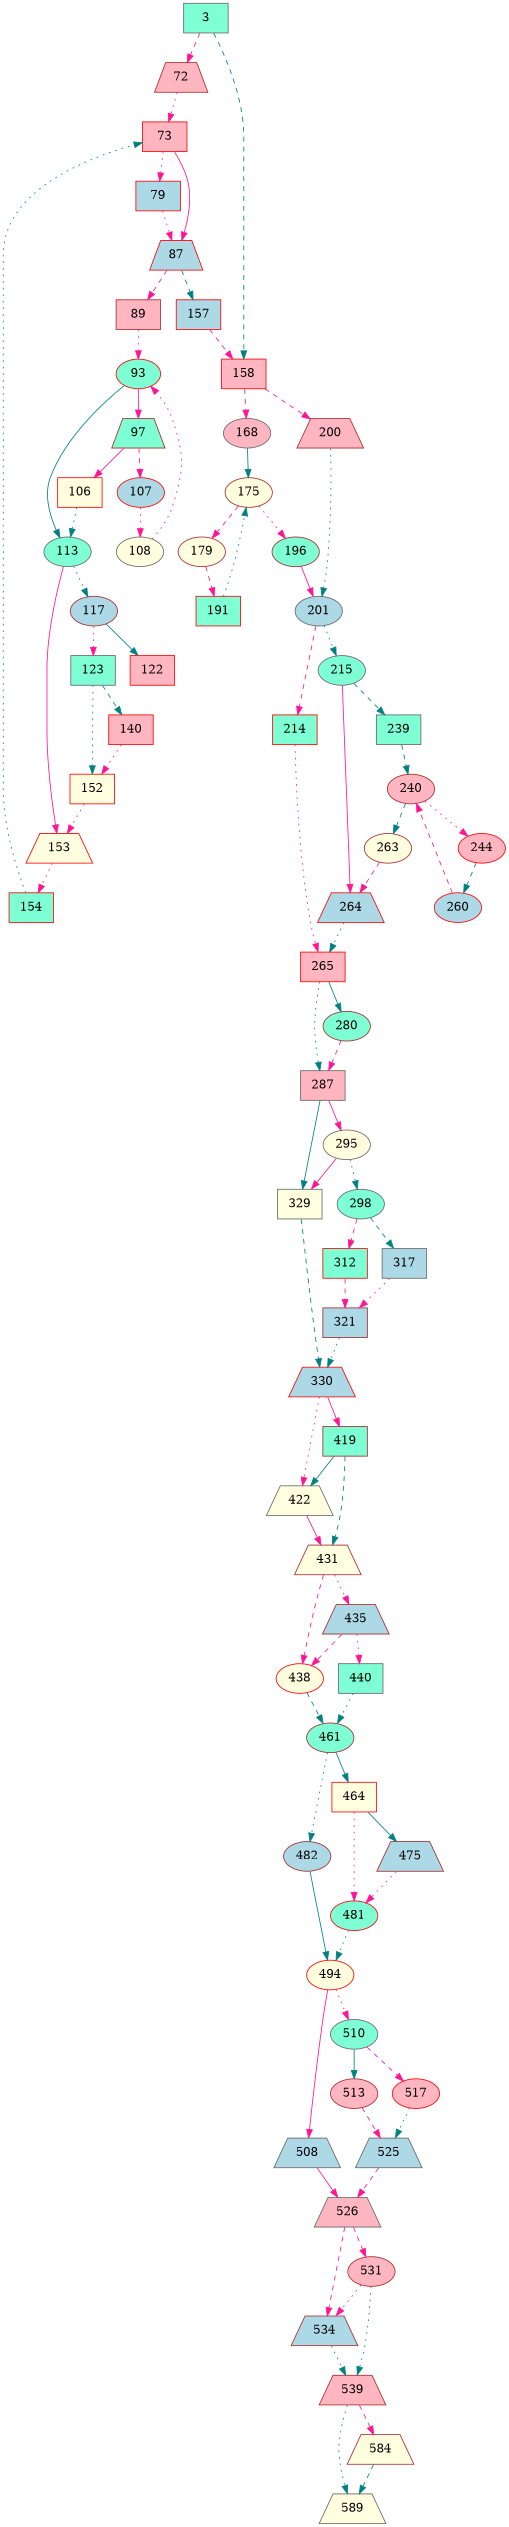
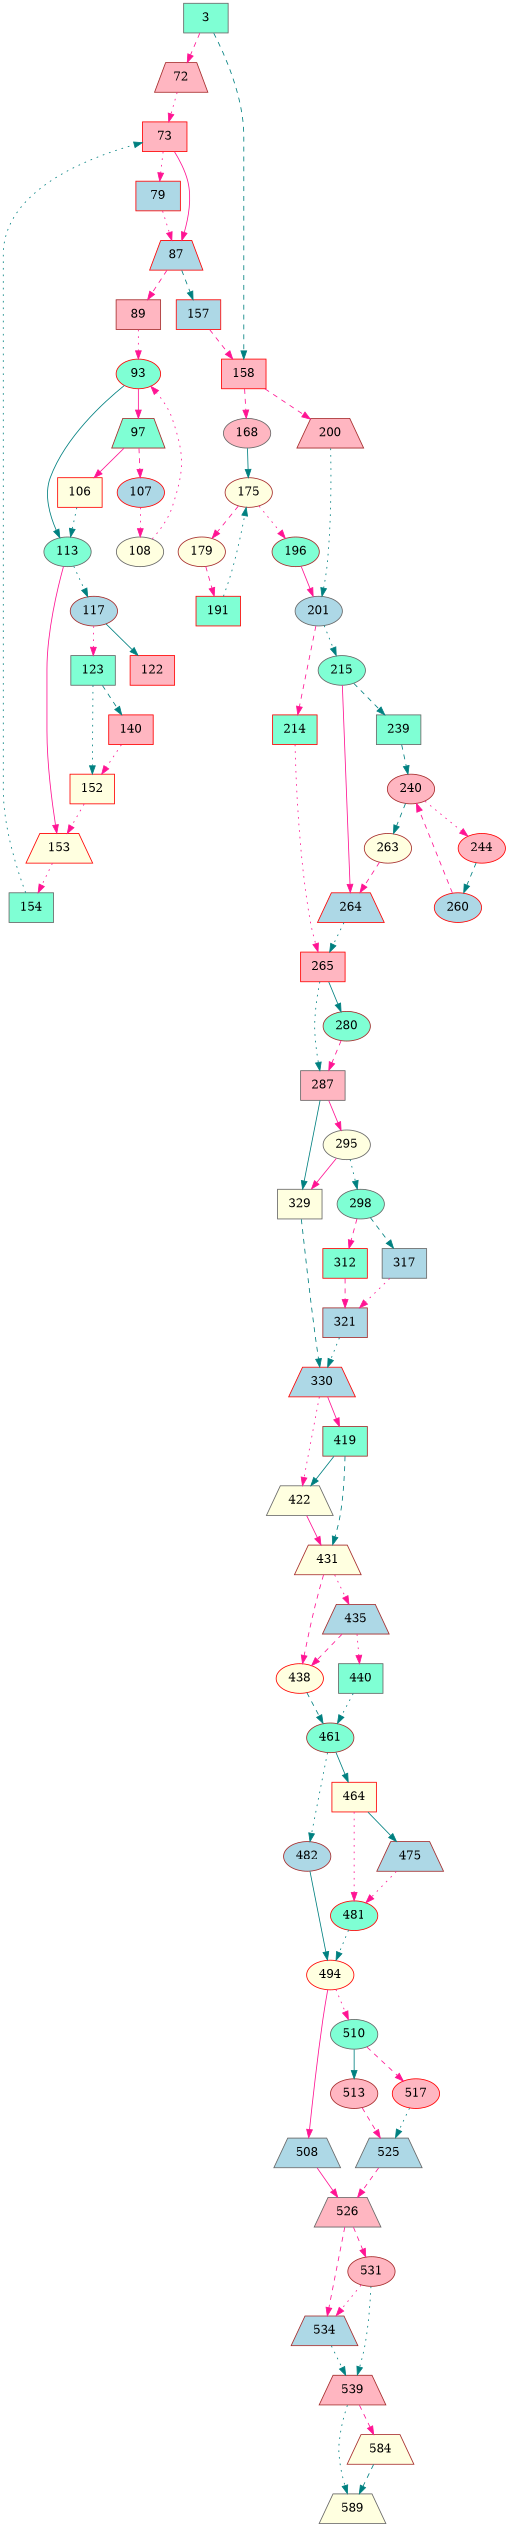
(31, 908) -> (31, 908)
